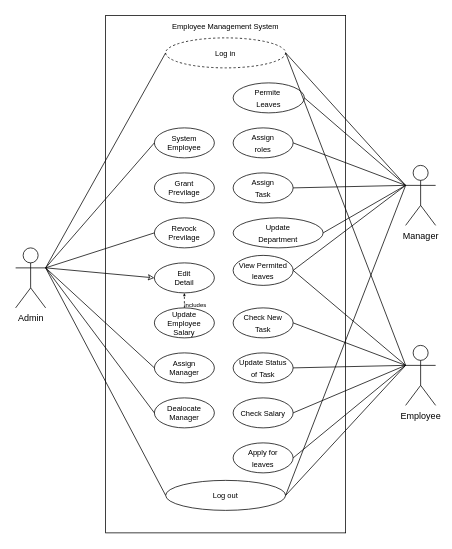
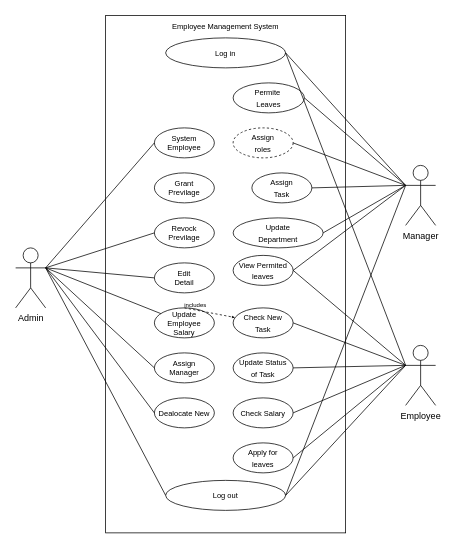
(225, 53) -> (225, 53)
(263, 143) -> (263, 143)
(108, 155) -> (105, 292)
(263, 188) -> (282, 188)
(147, 277) -> (149, 277)
(184, 300) -> (212, 313)
(184, 413) -> (184, 413)
